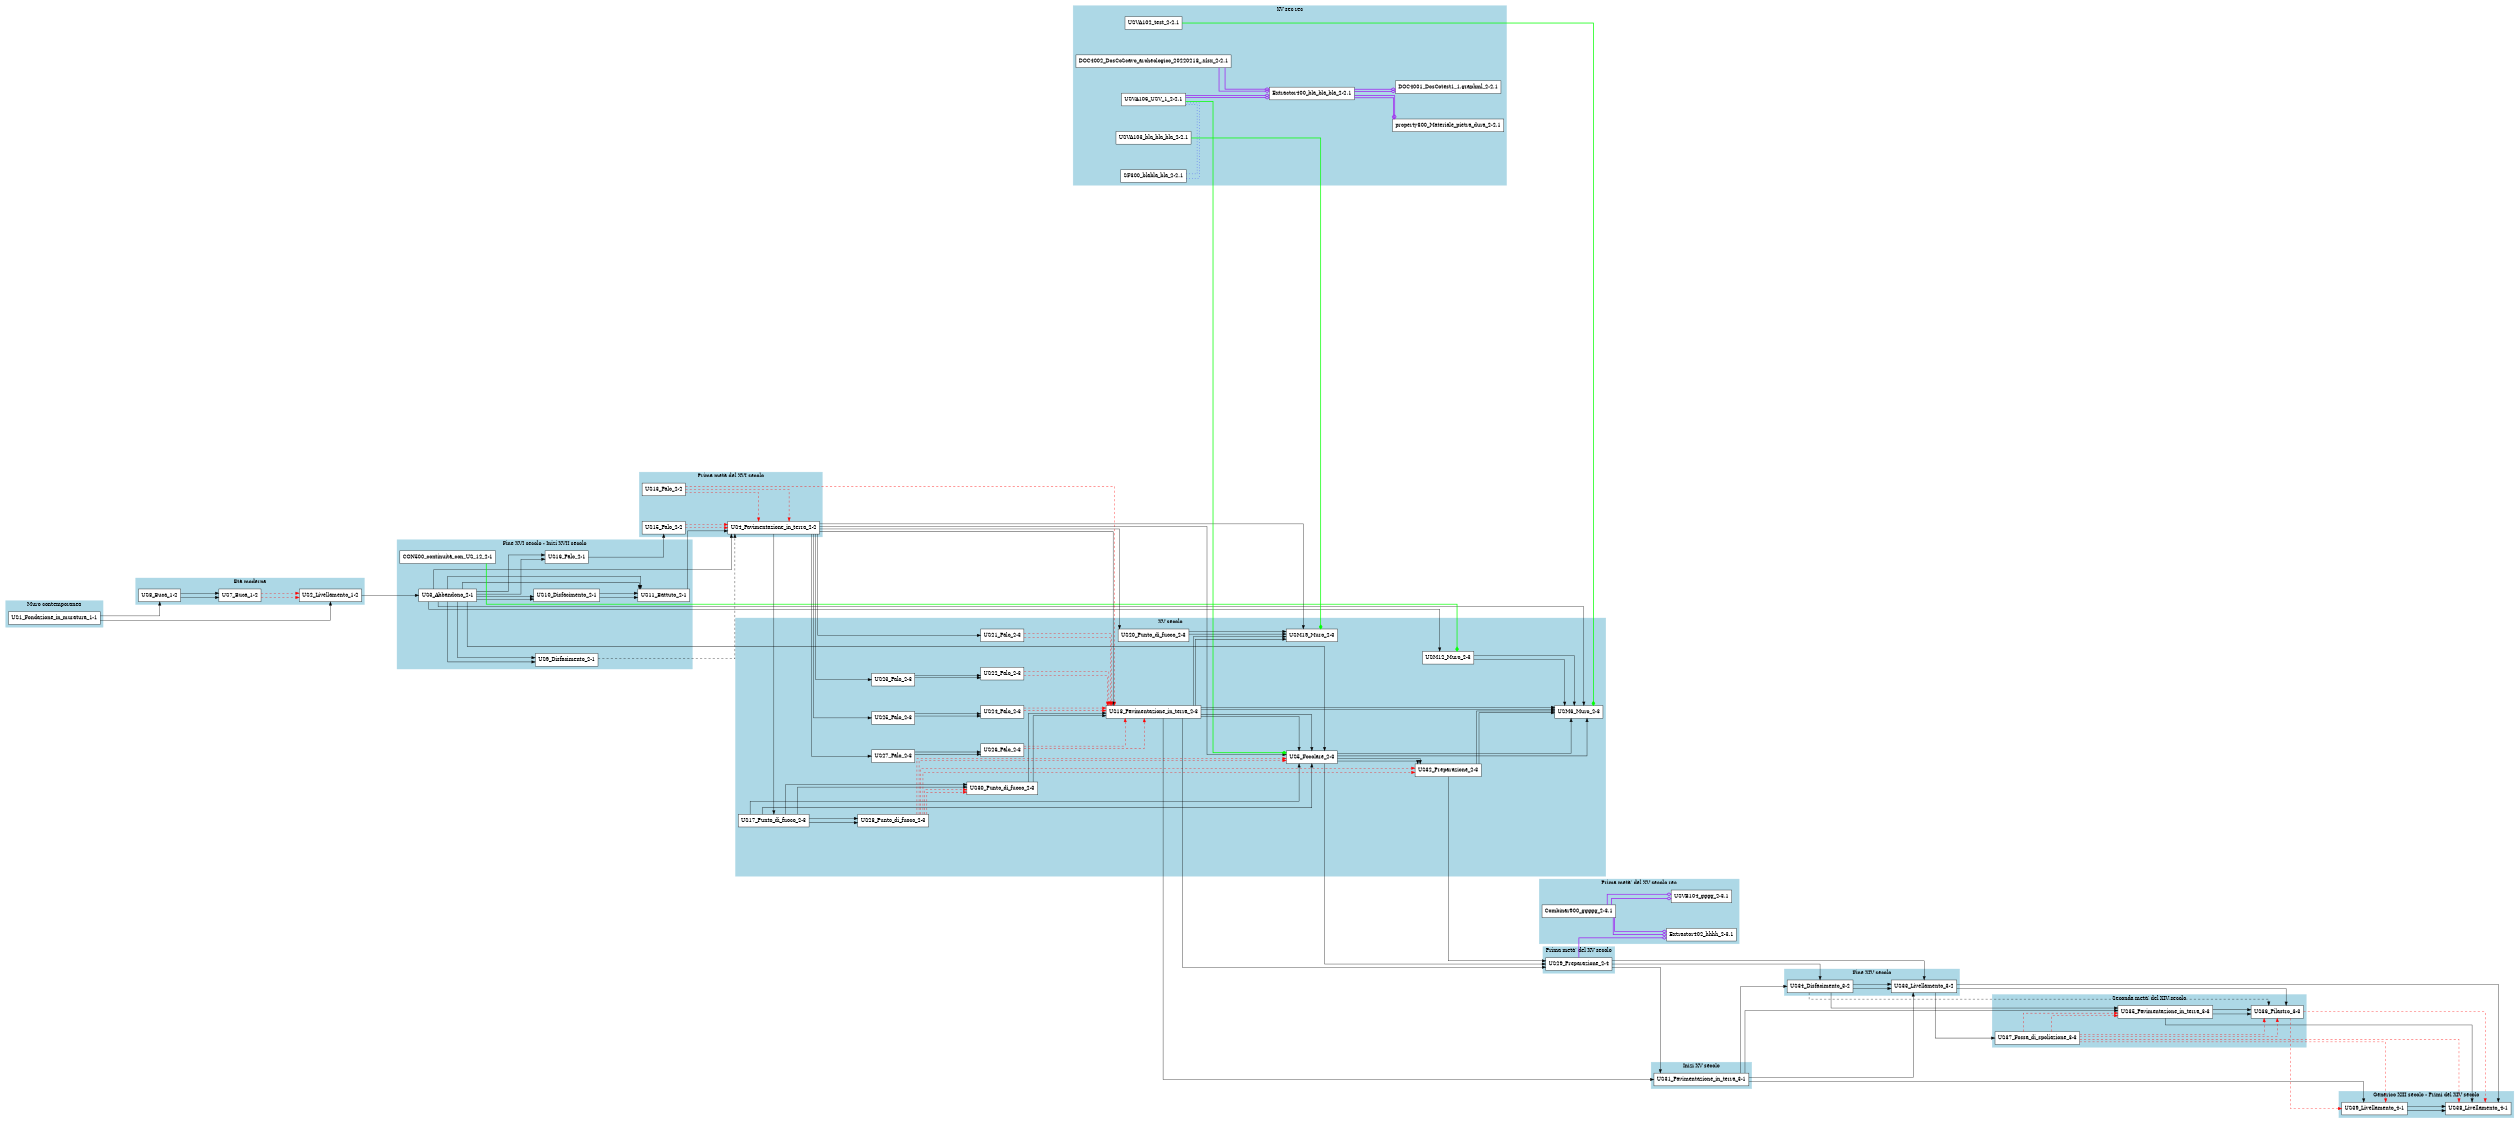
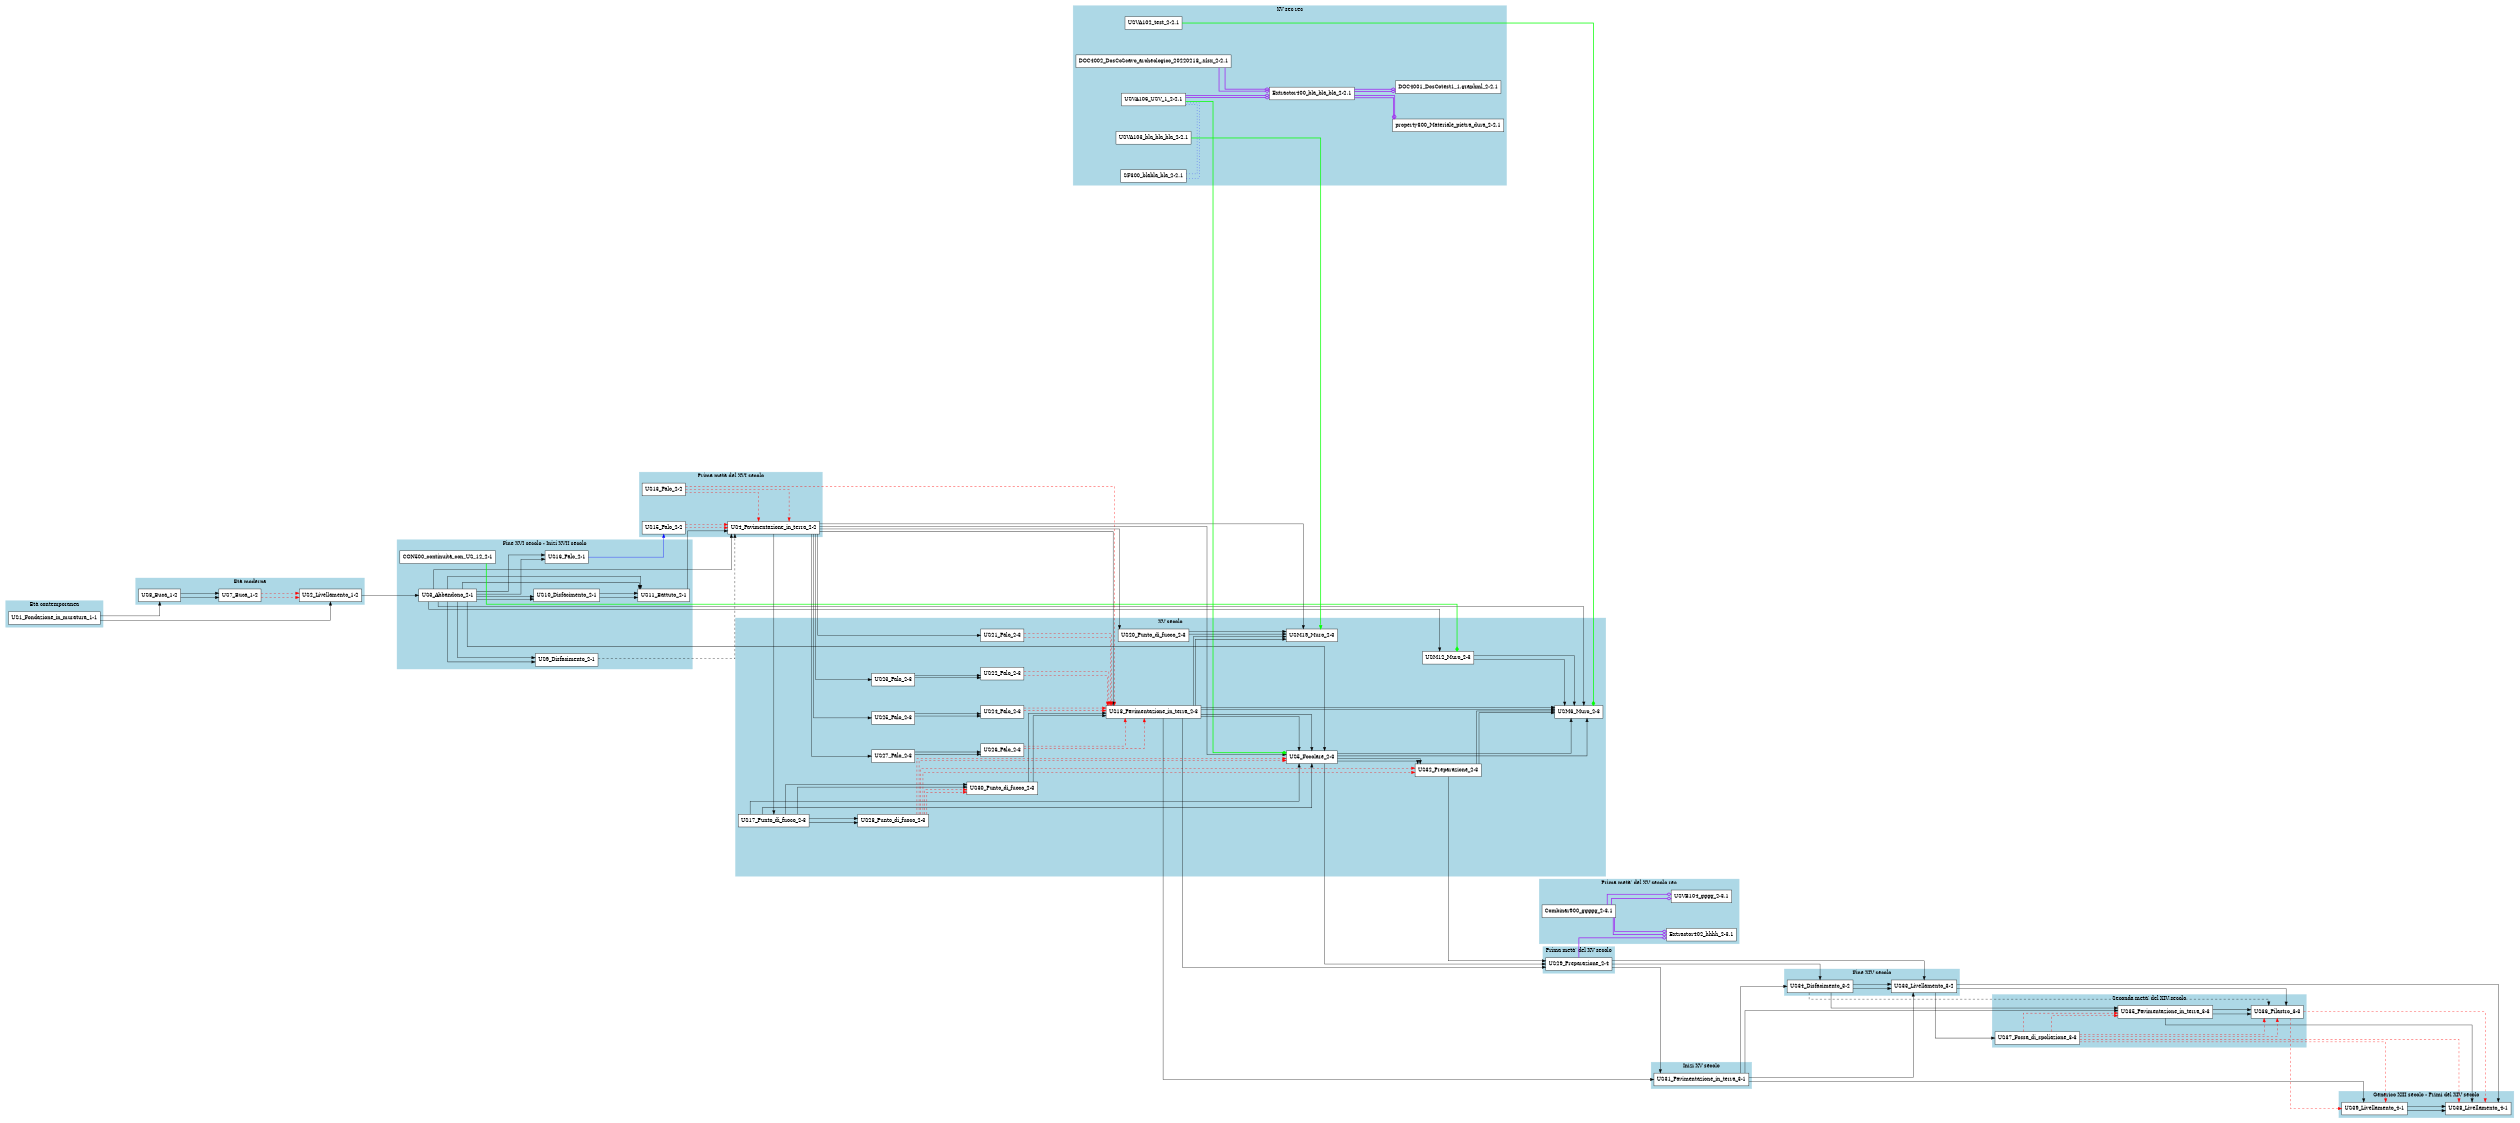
(1321, 317) -> (1321, 317)
(636, 557) -> (636, 557)
(54, 605) -> (54, 605)
